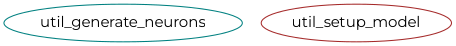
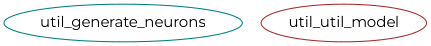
(356, 23) -> (344, 23)
